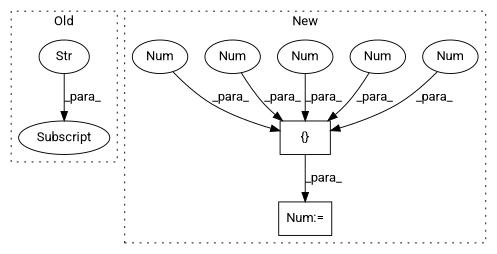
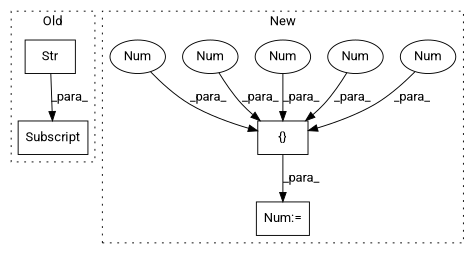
(64, 57) -> (50, 57)
(64, 138) -> (53, 138)
